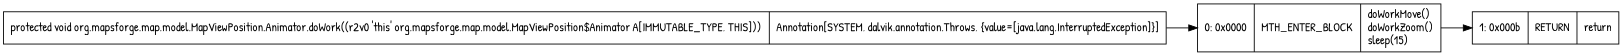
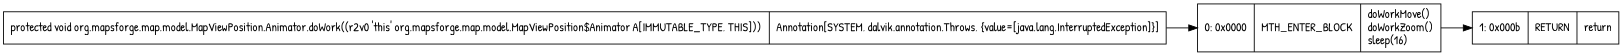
(1388, 41) -> (1388, 41)
